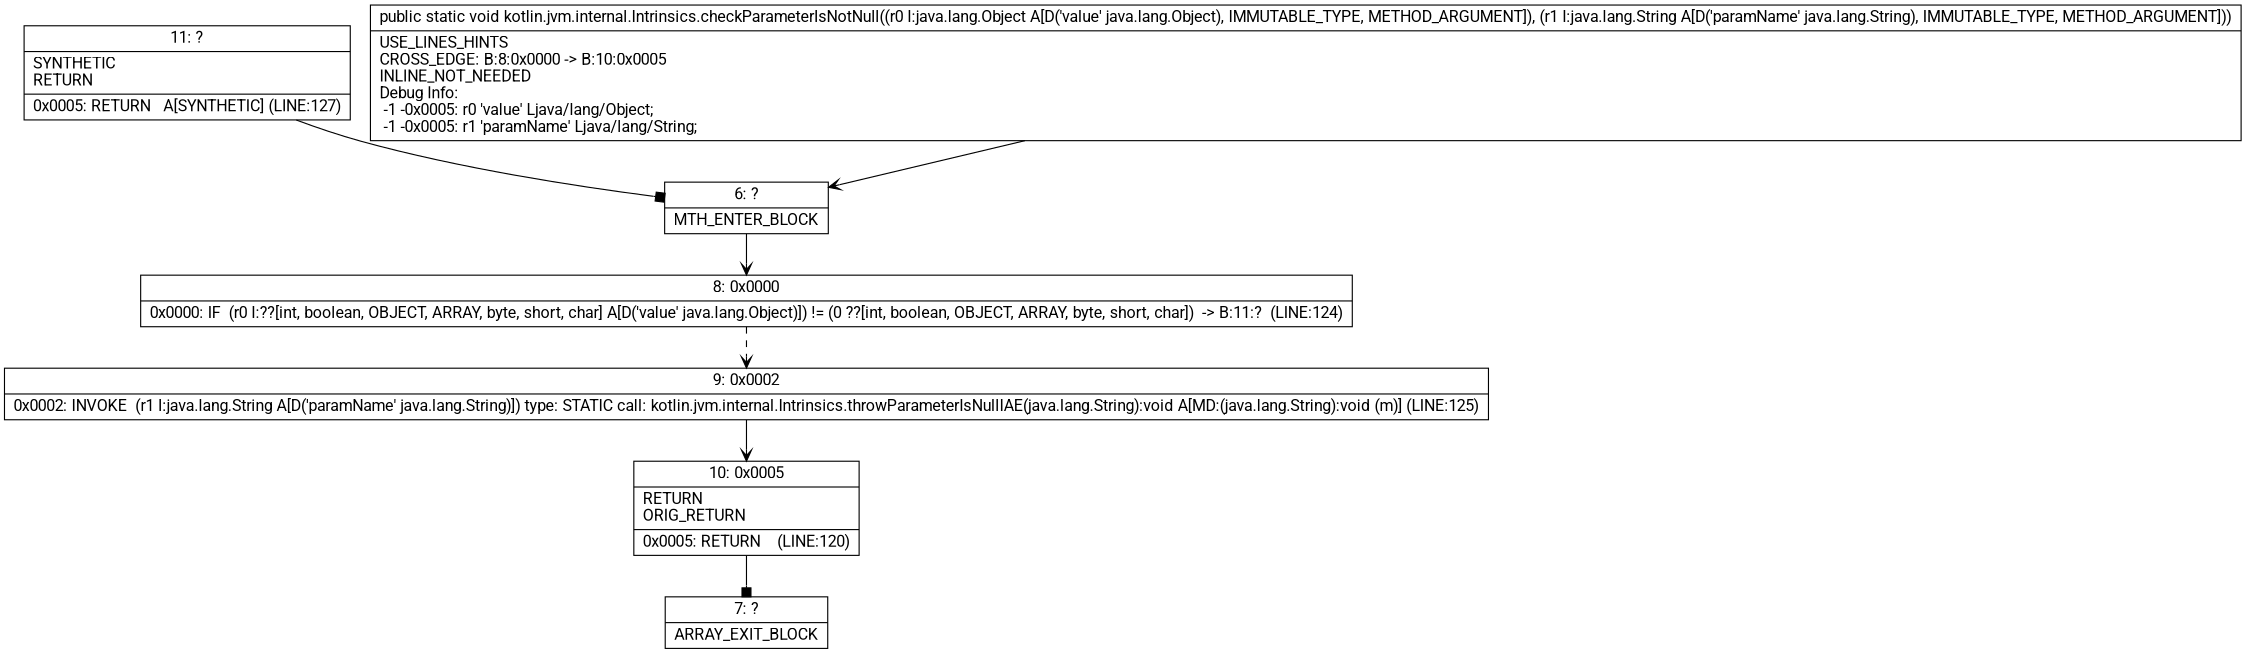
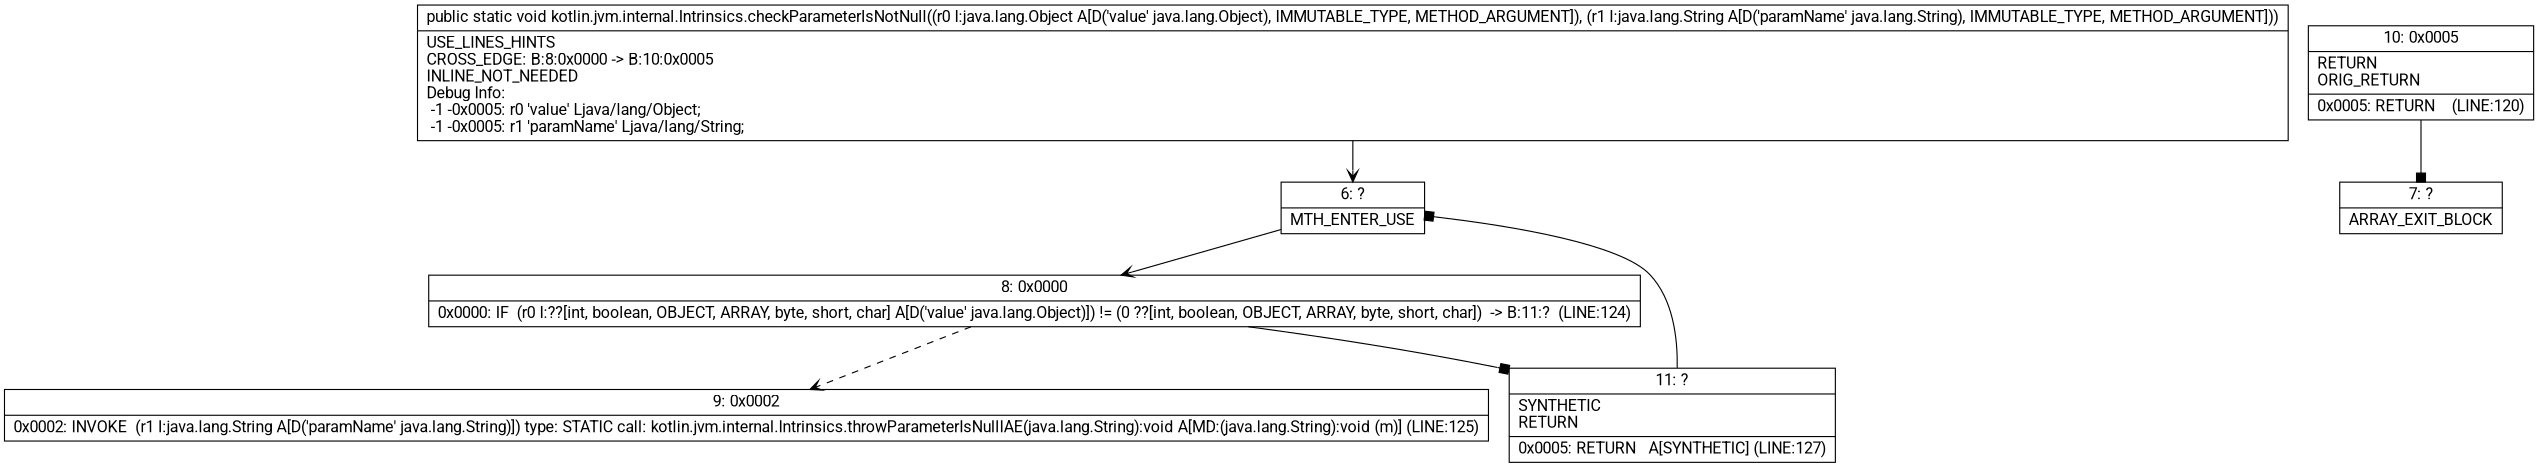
(746, 220) -> (1353, 220)
none -> (1373, 345)
(746, 435) -> none
